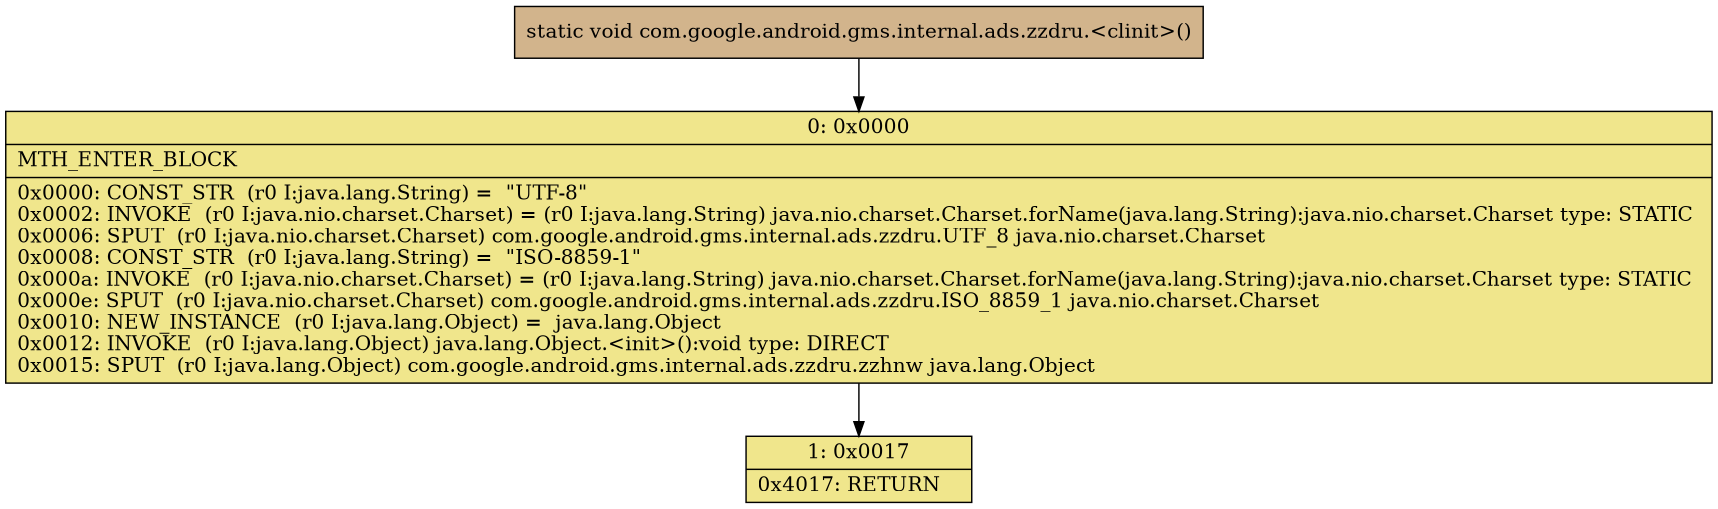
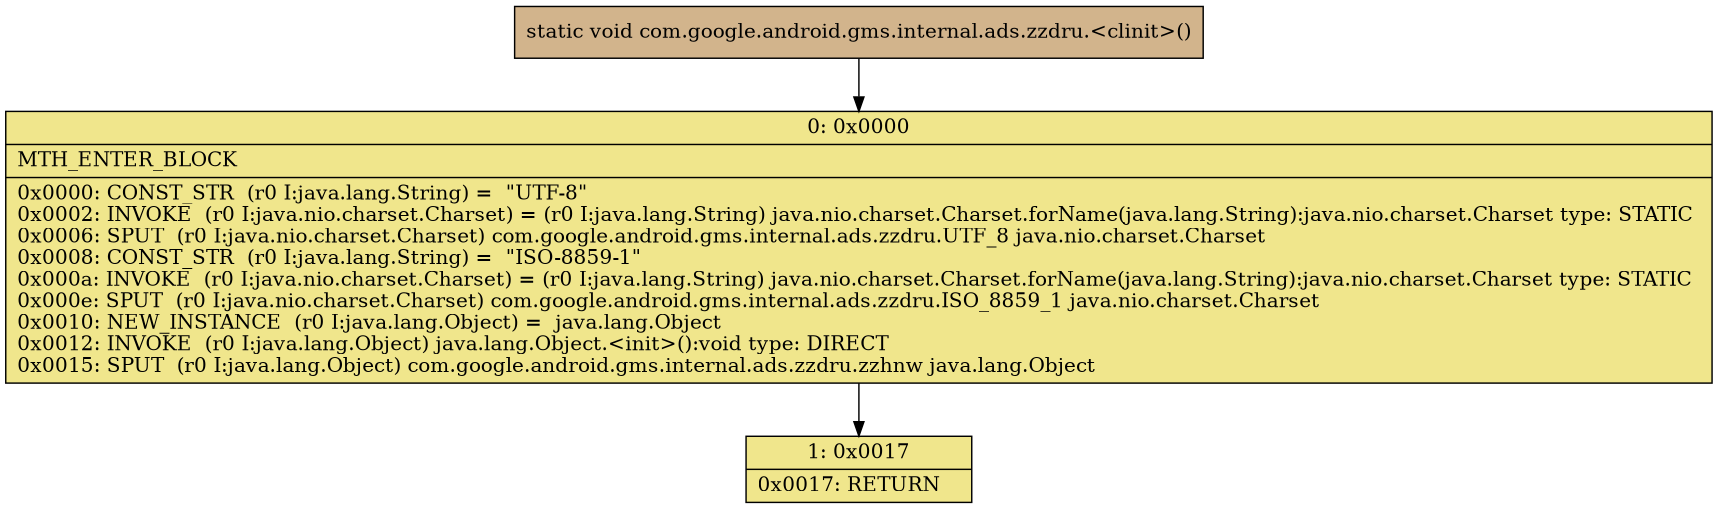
(859, 485) -> (859, 485)
